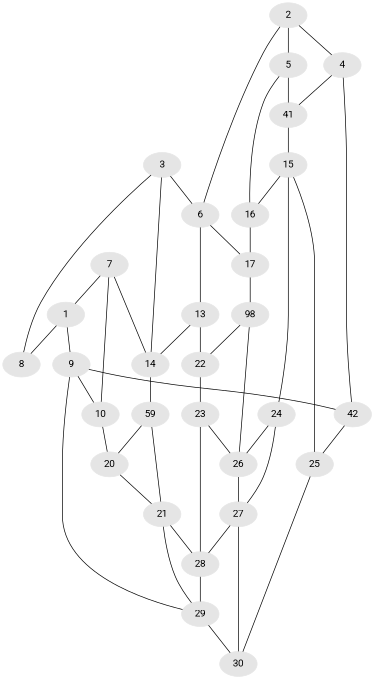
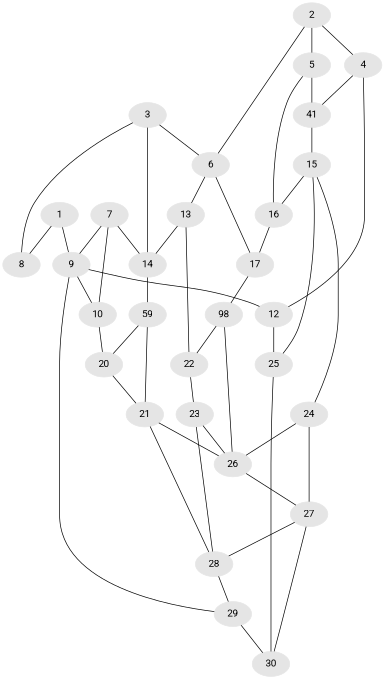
(88, 290) -> (90, 240)
(353, 414) -> (274, 315)
(172, 567) -> (189, 439)
